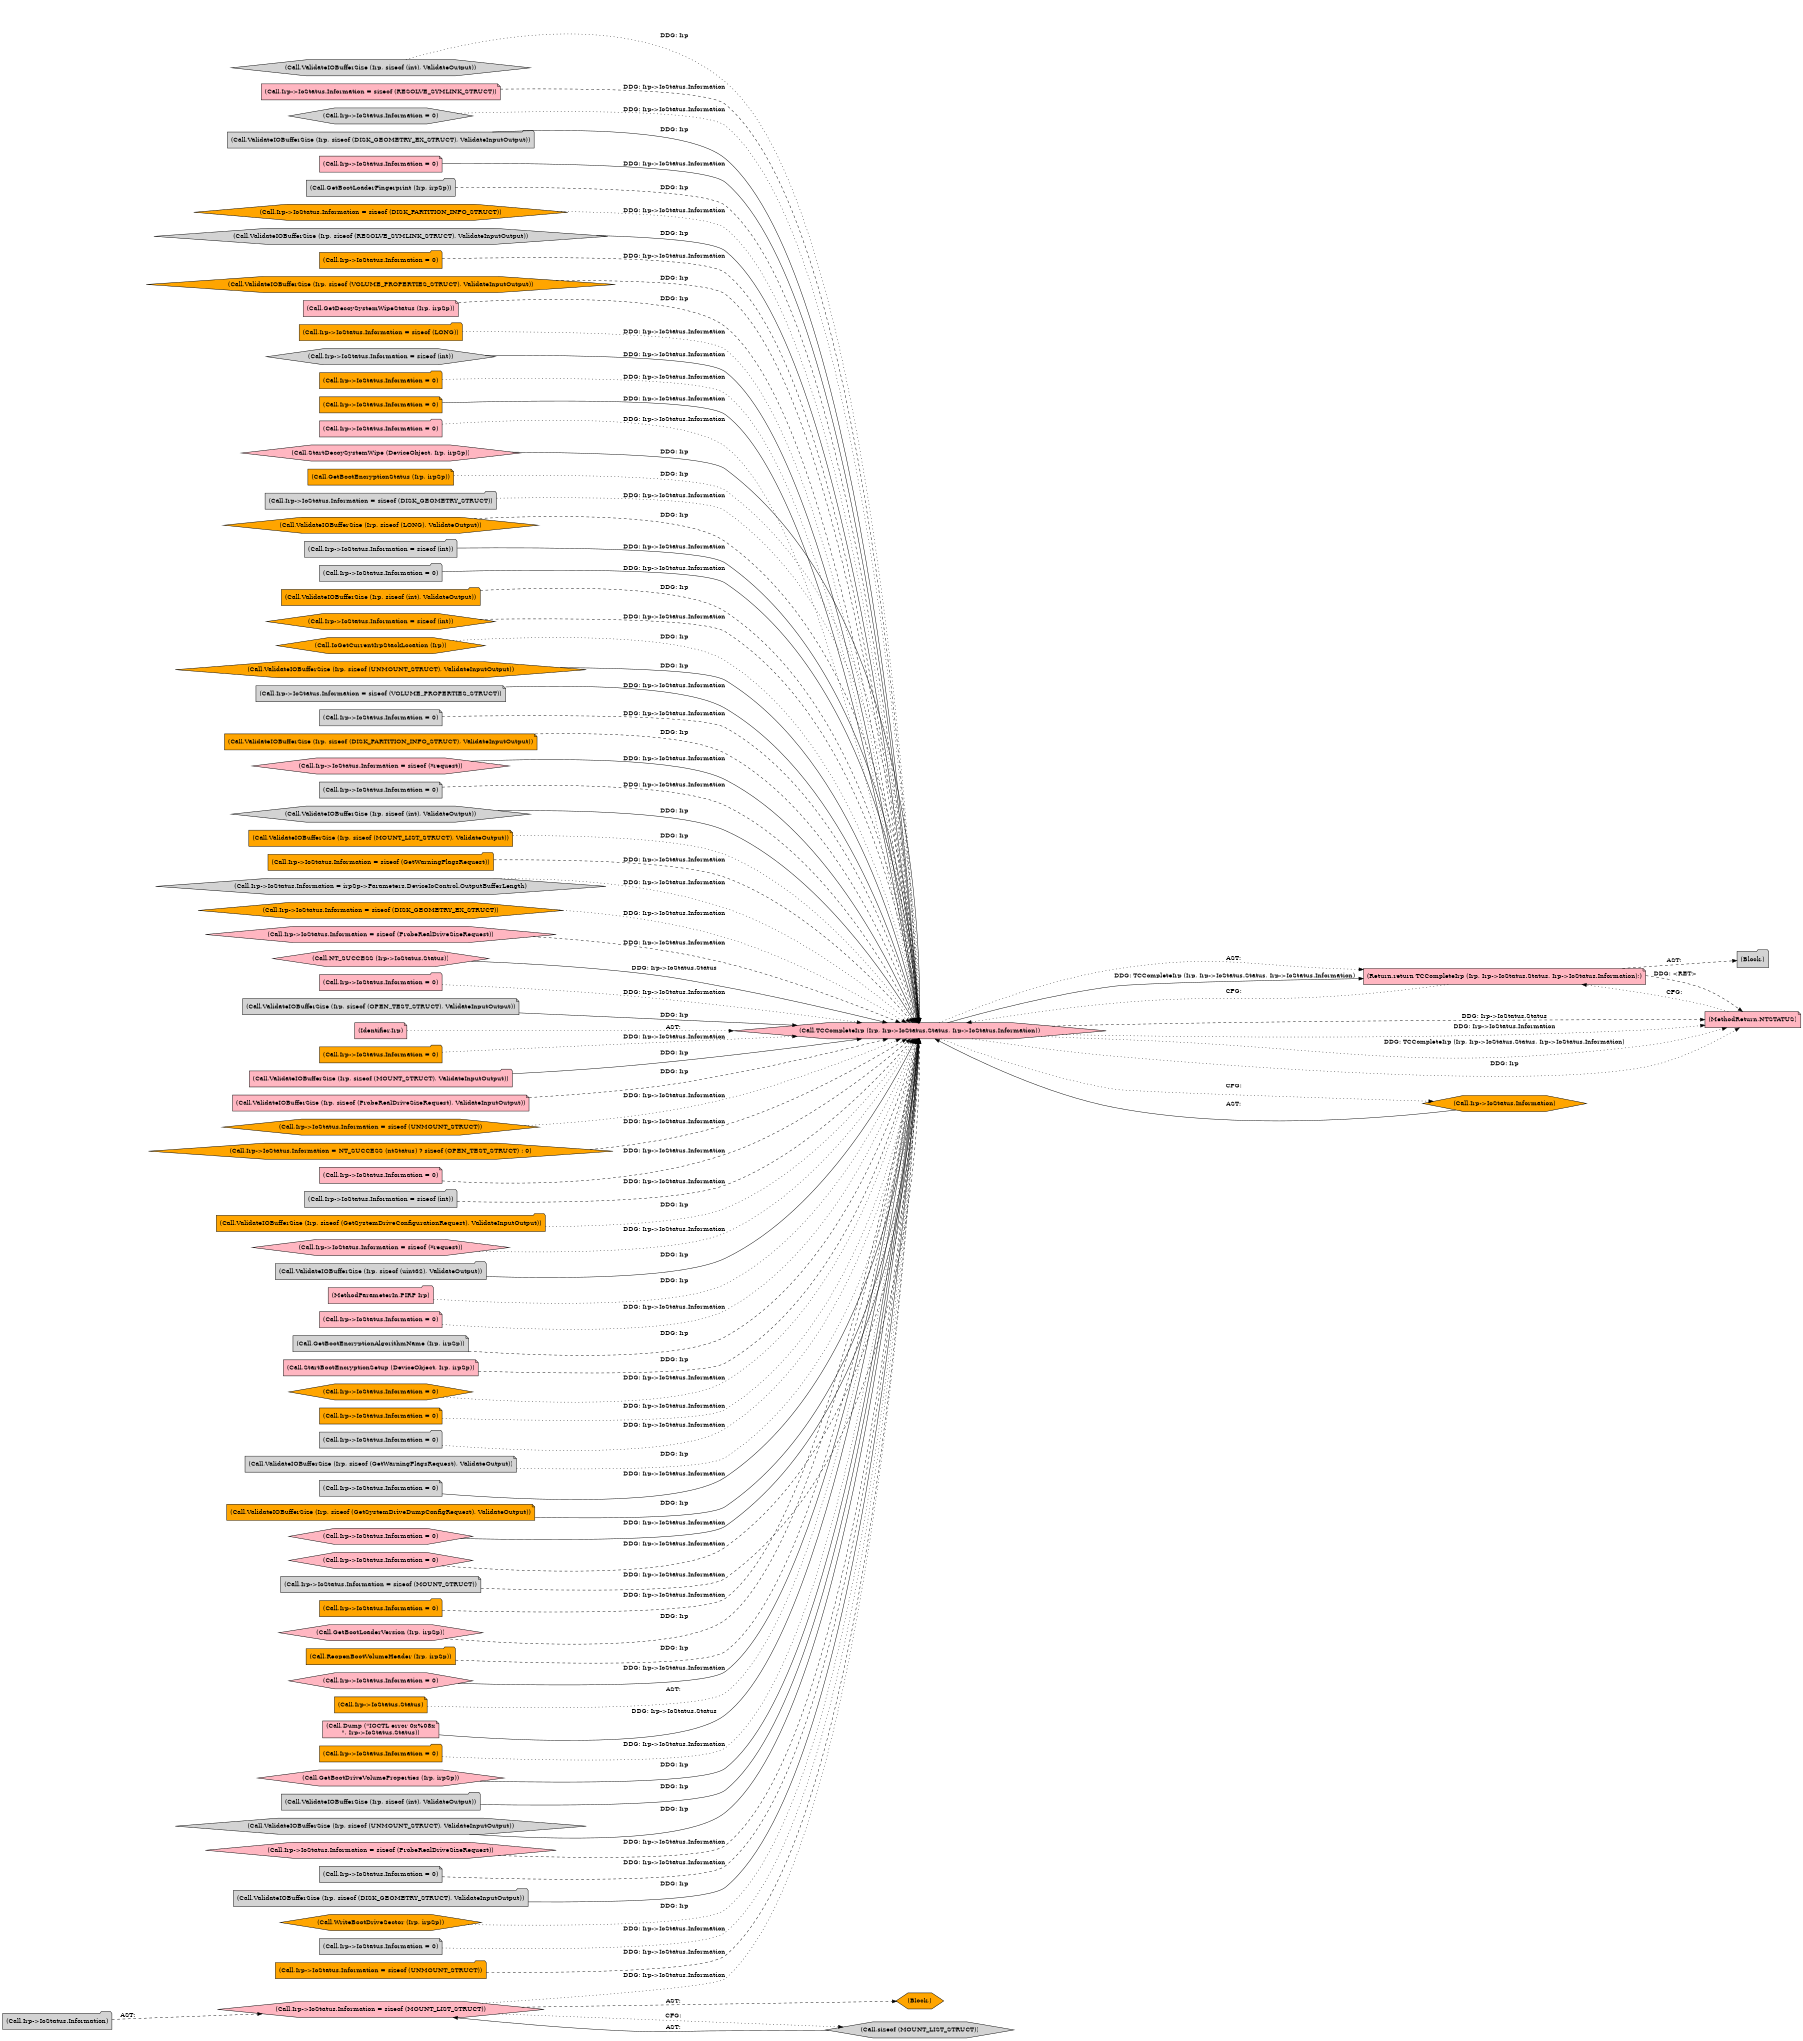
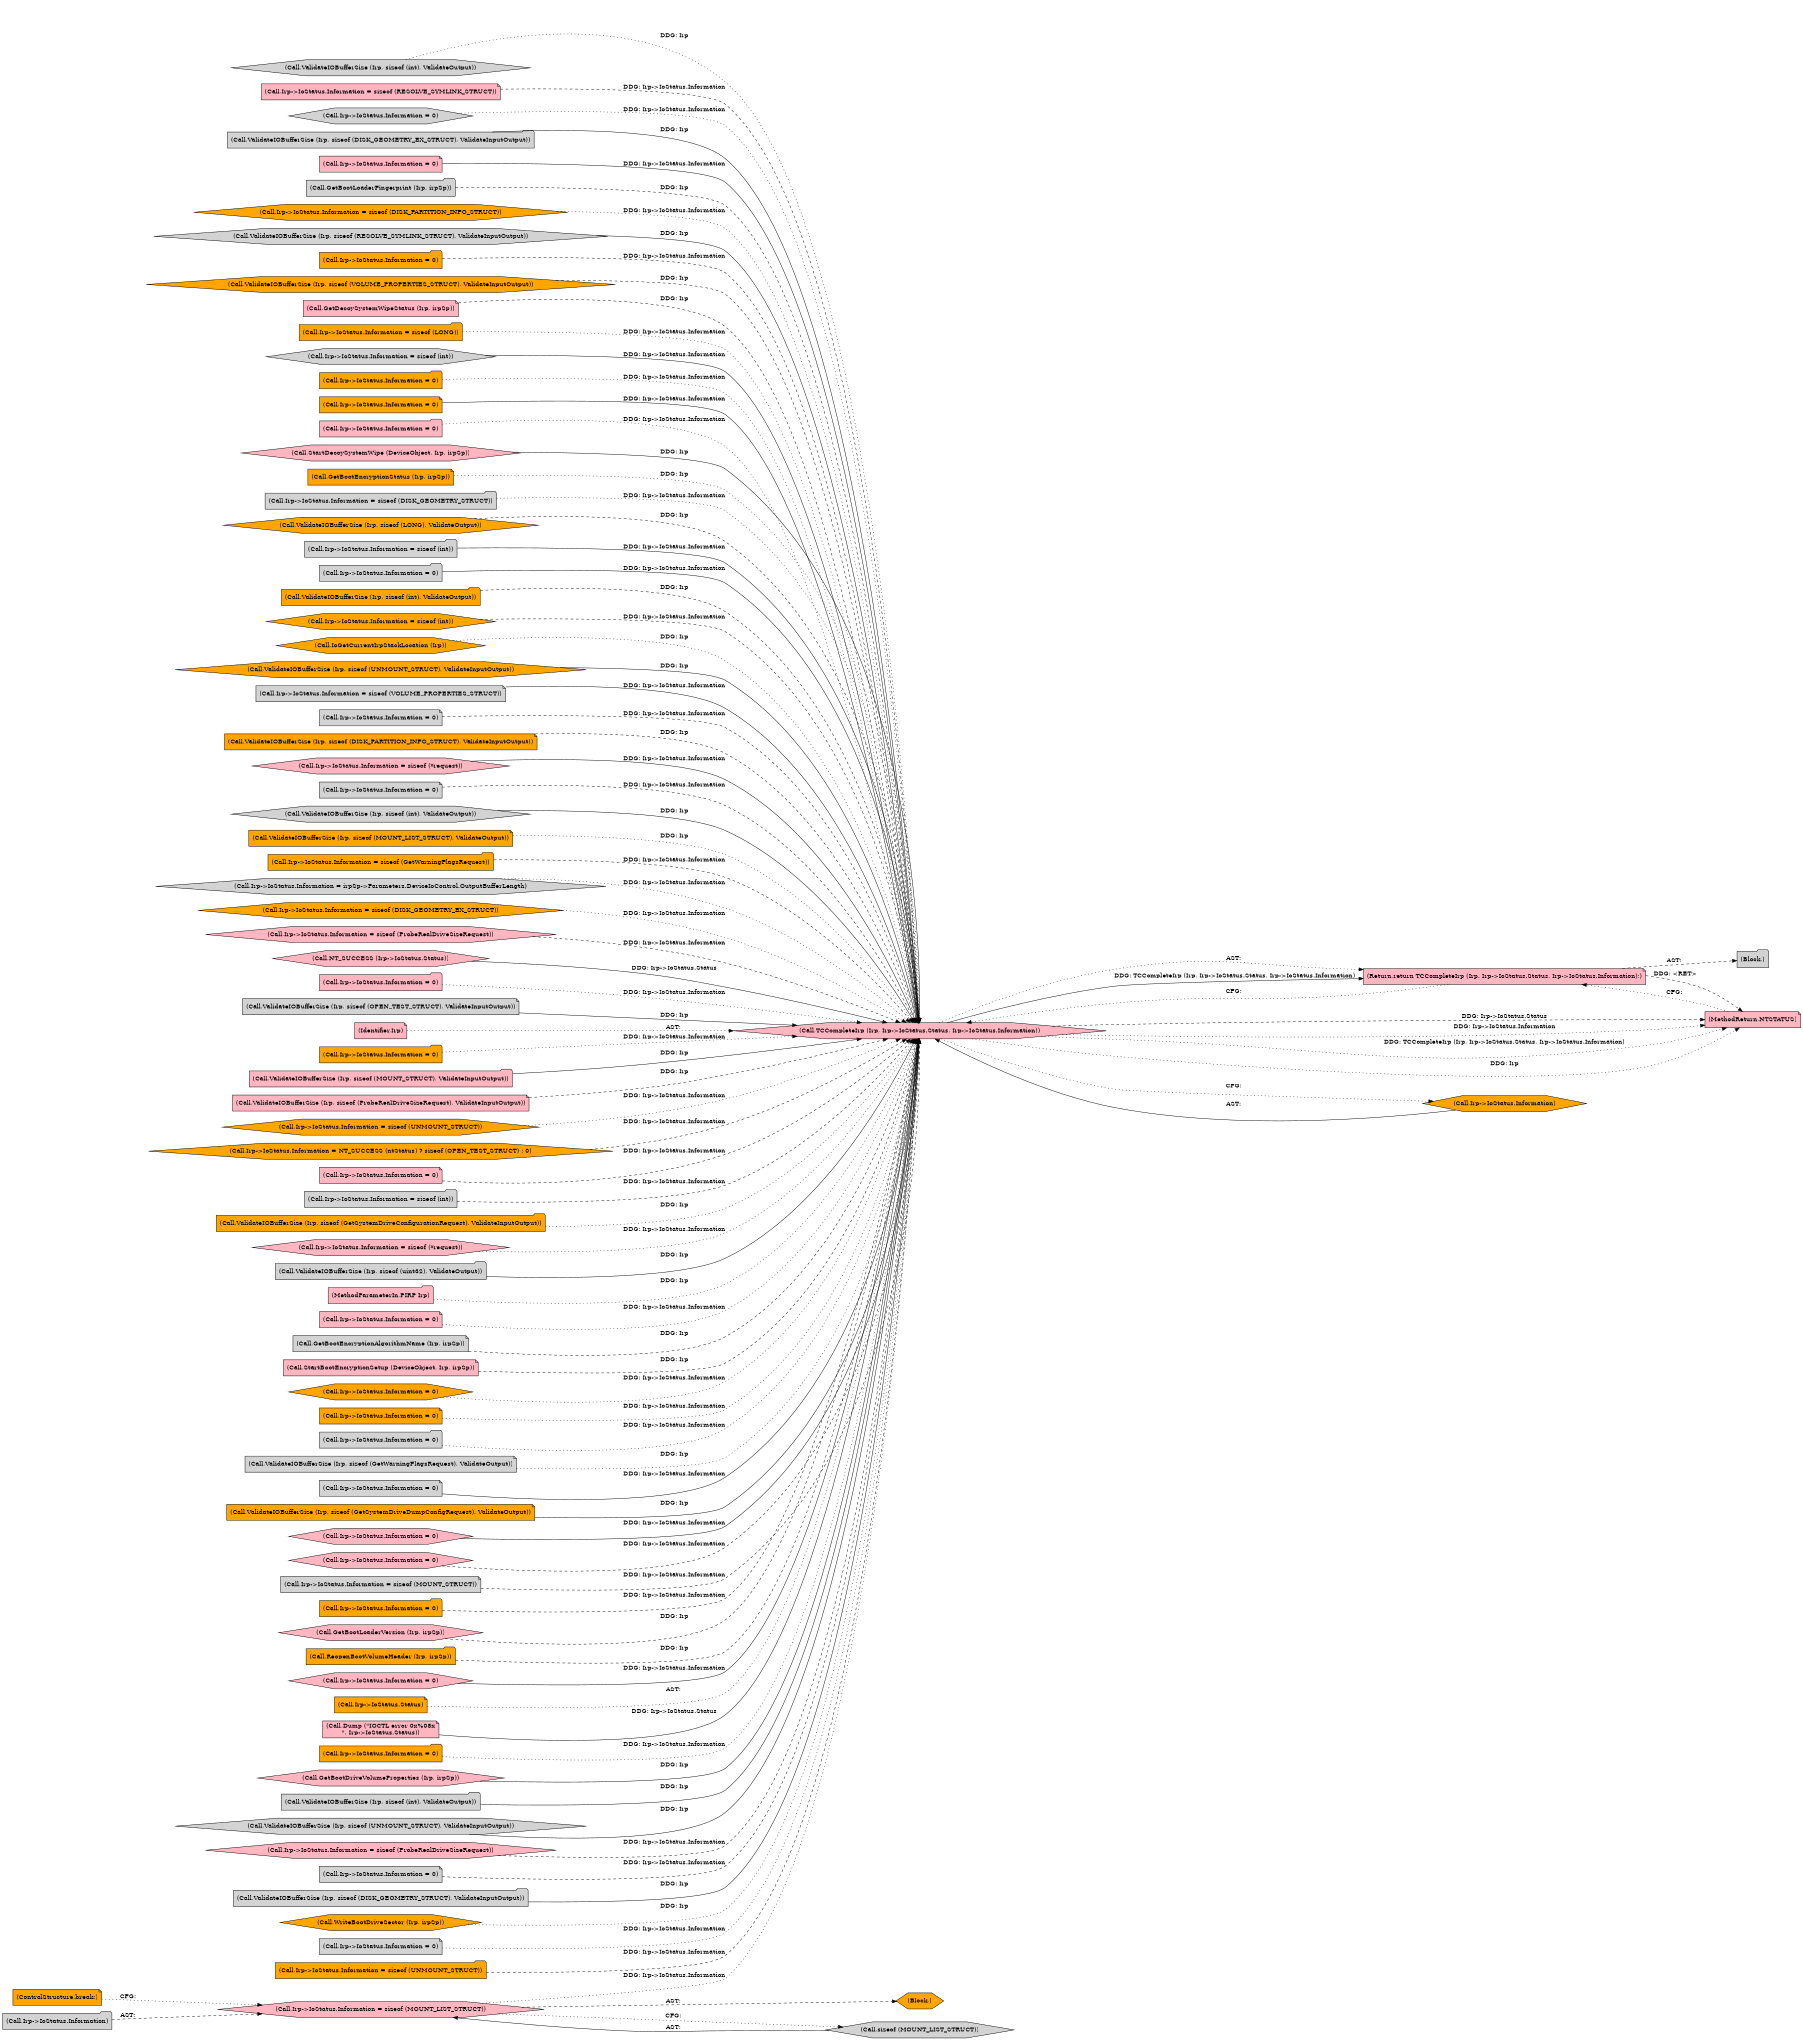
none -> (57, 1997)
